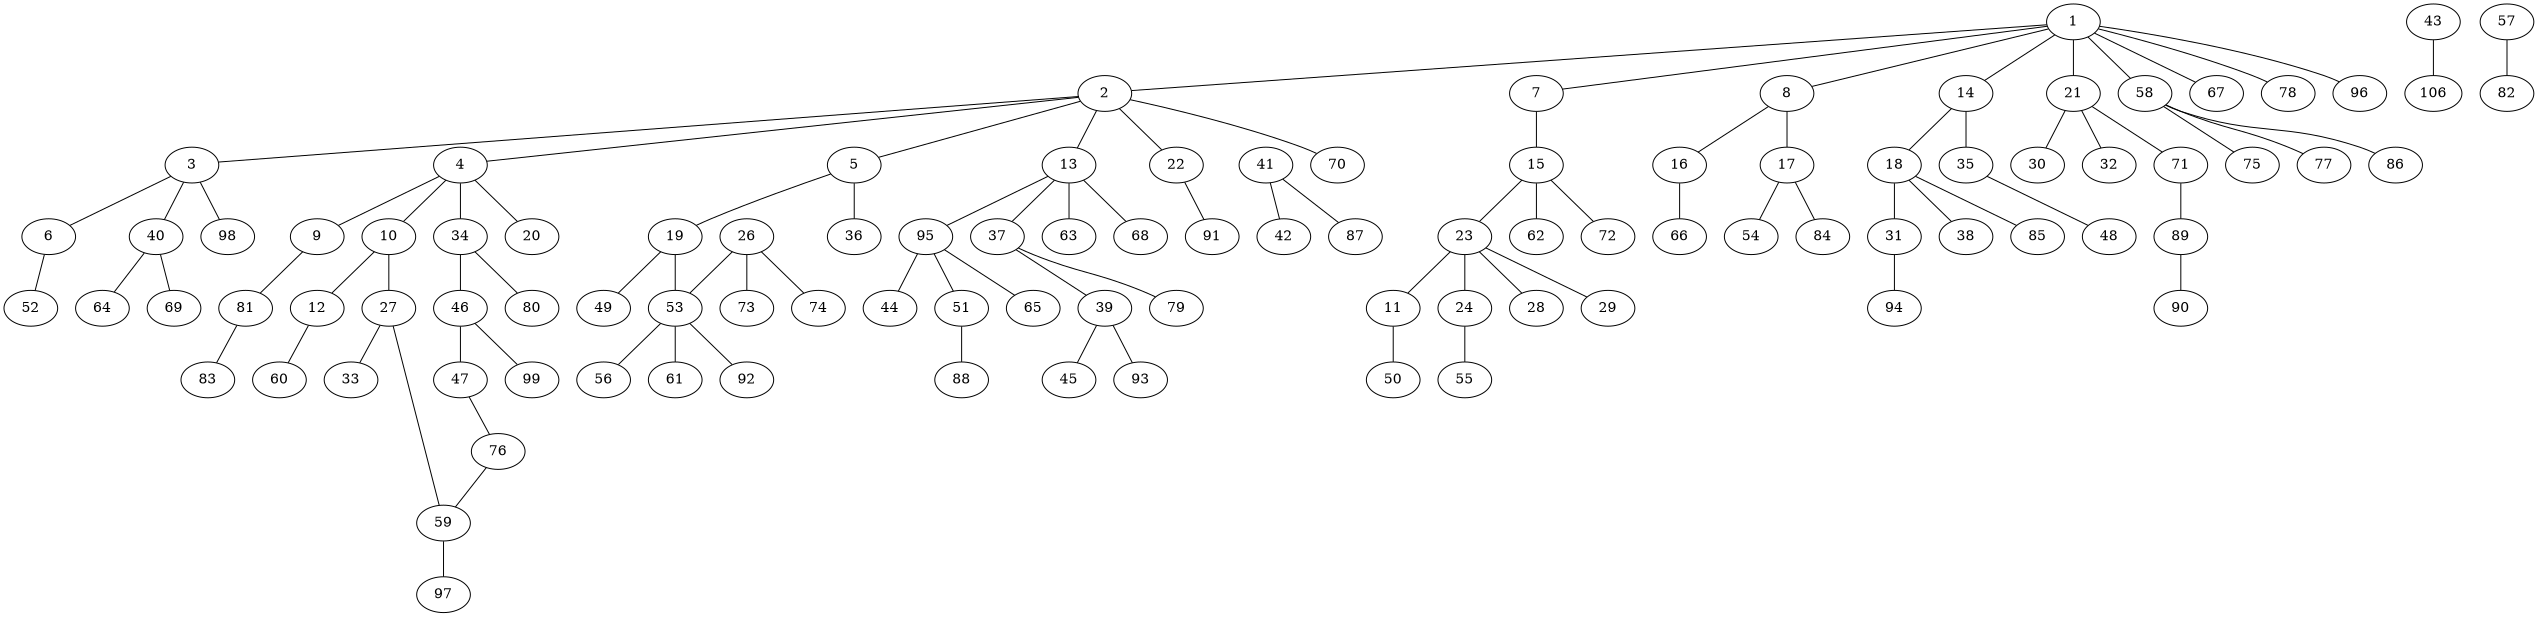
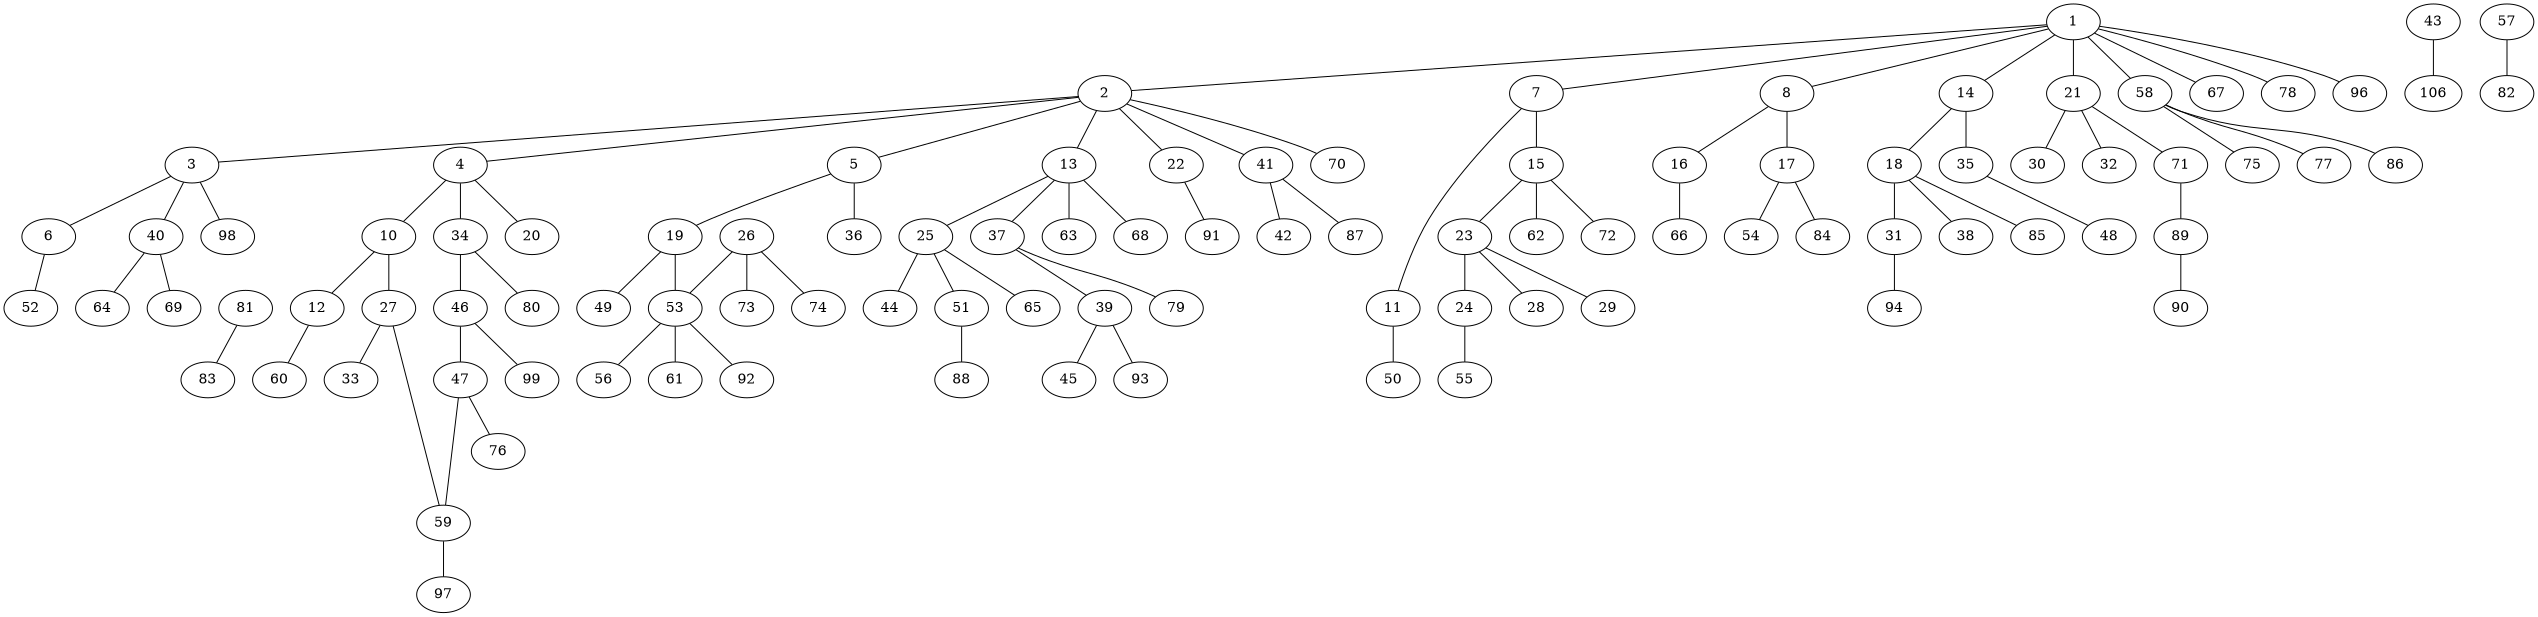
none -> (1185, 129)
(317, 237) -> none
(926, 237) -> (926, 237)
(1429, 272) -> (1448, 192)
(471, 487) -> (452, 451)
